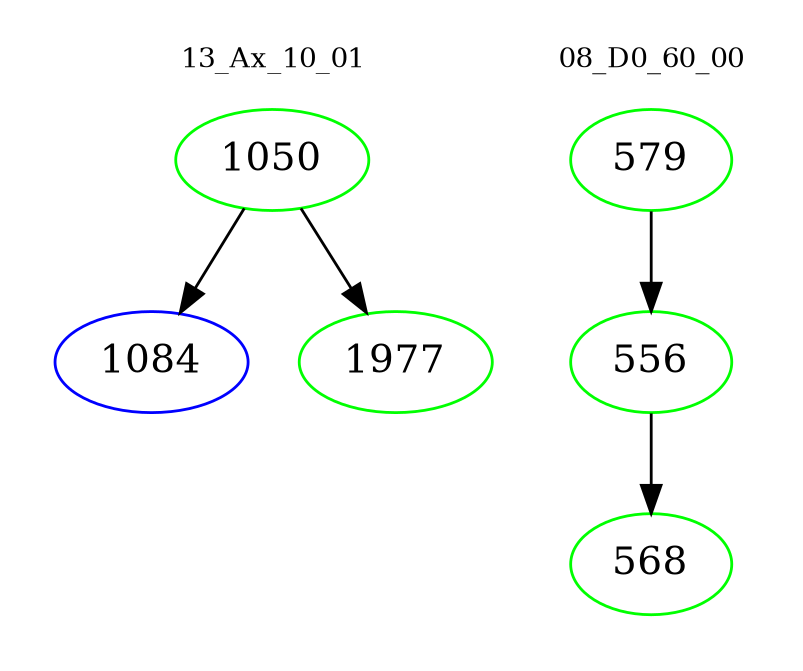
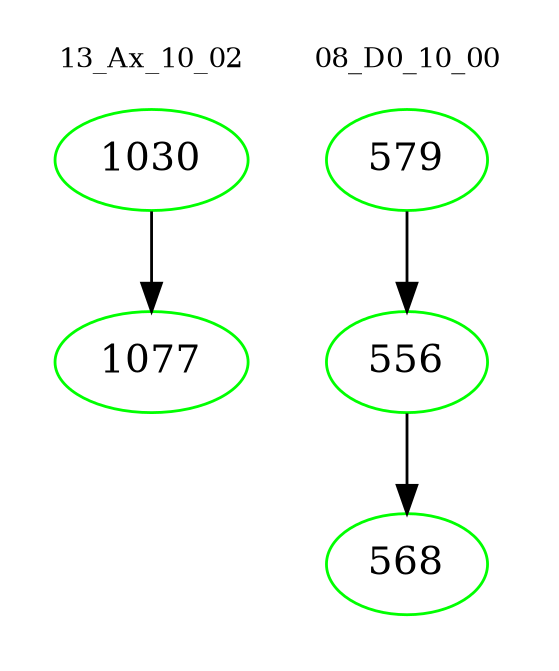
(274, 60) -> (152, 60)
(653, 60) -> (408, 60)
(272, 160) -> (152, 160)
(152, 362) -> none
(396, 362) -> (152, 362)
